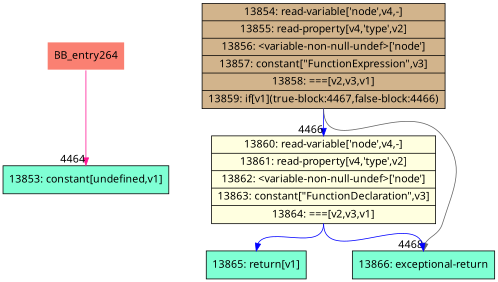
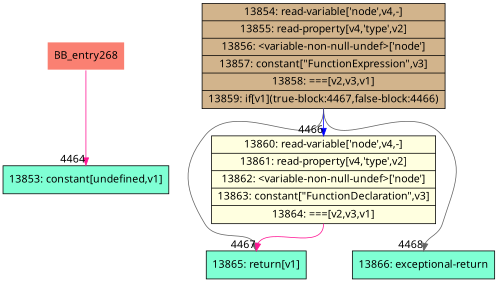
(86, 56) -> (86, 56)
none -> (201, 142)
(294, 238) -> (294, 238)
(370, 238) -> none
